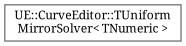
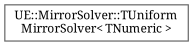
(93, 23) -> (97, 23)
